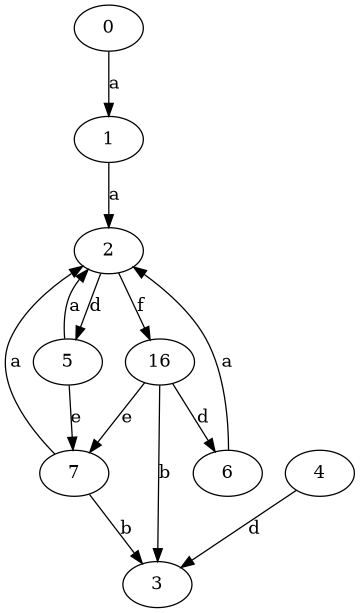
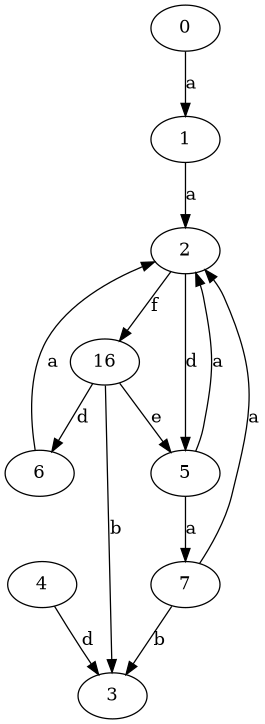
(121, 412) -> (141, 413)
(76, 418) -> (191, 529)
